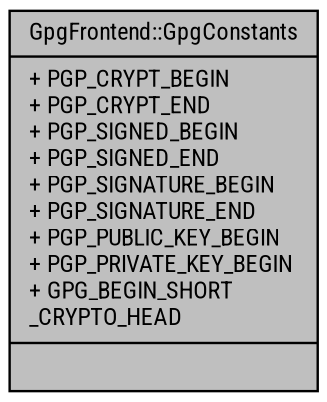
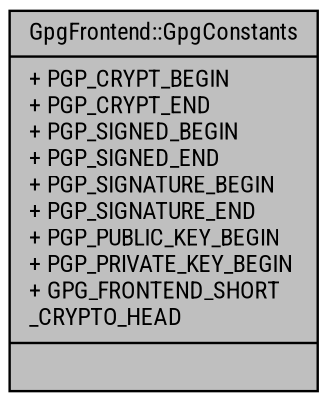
(131, 291) -> (155, 291)
